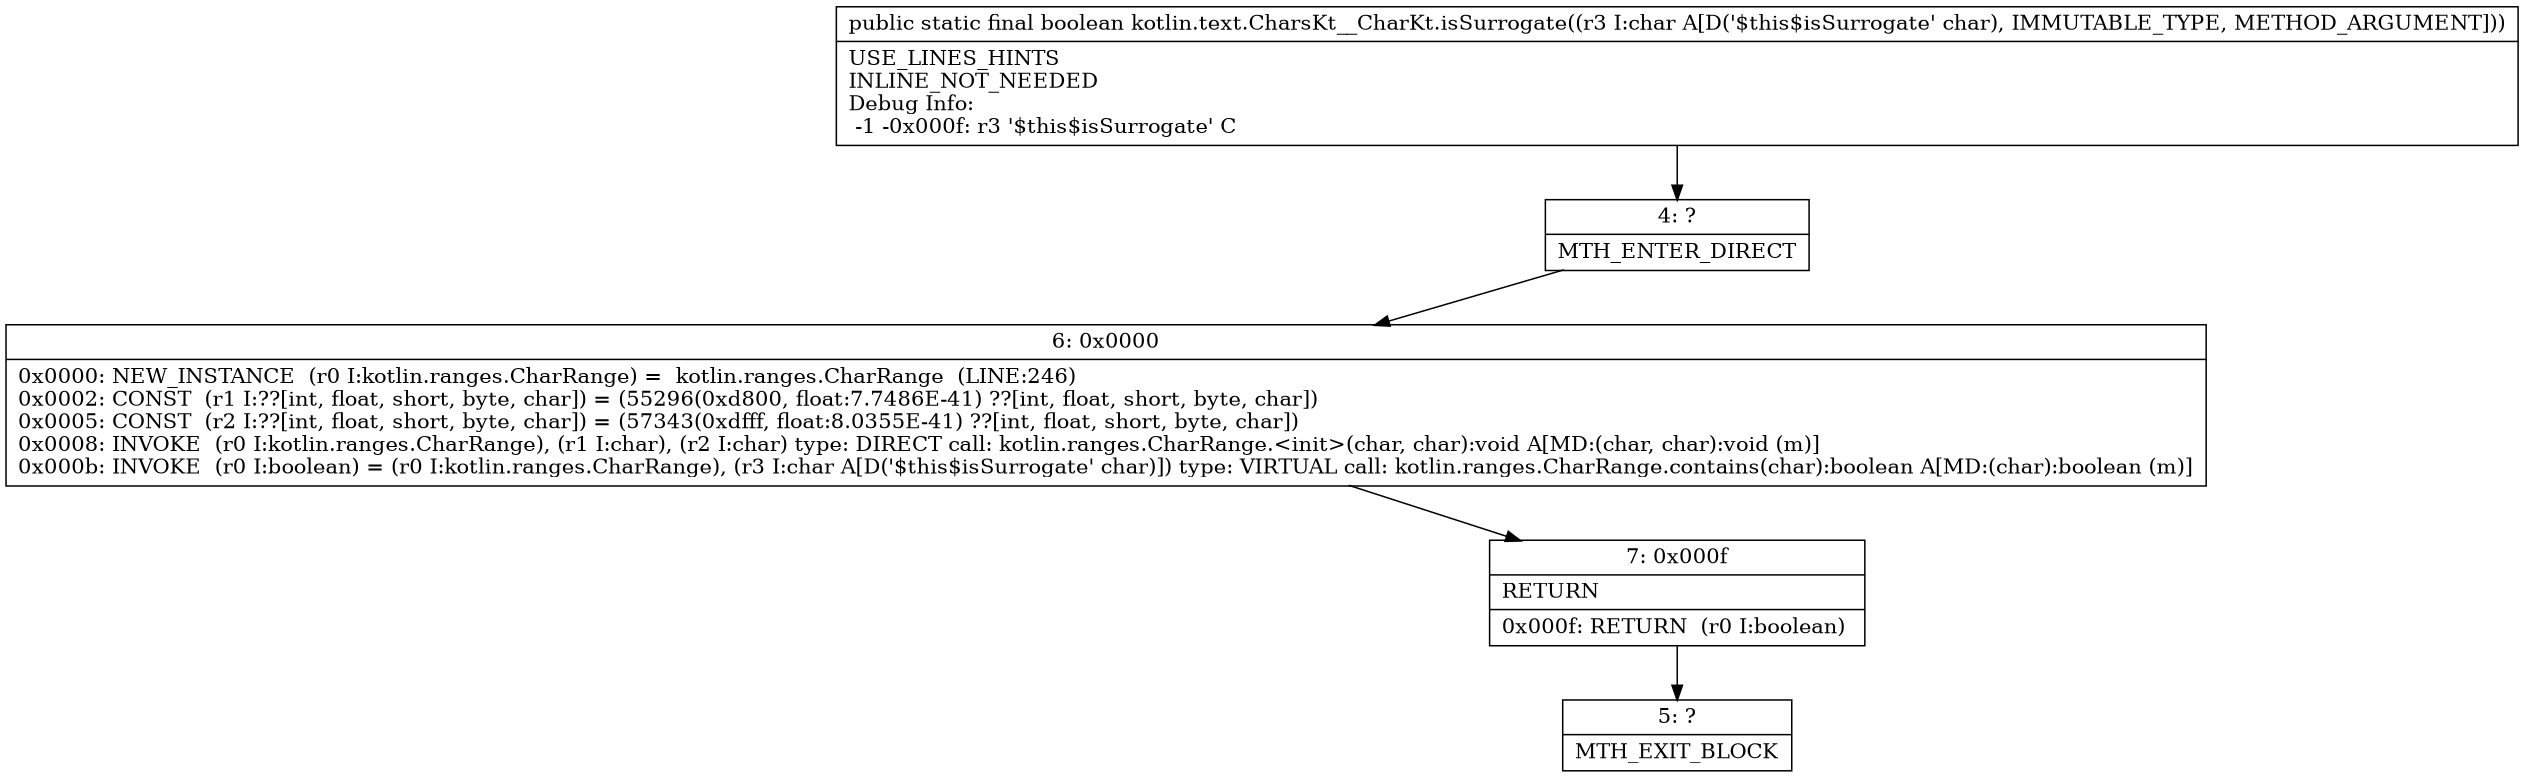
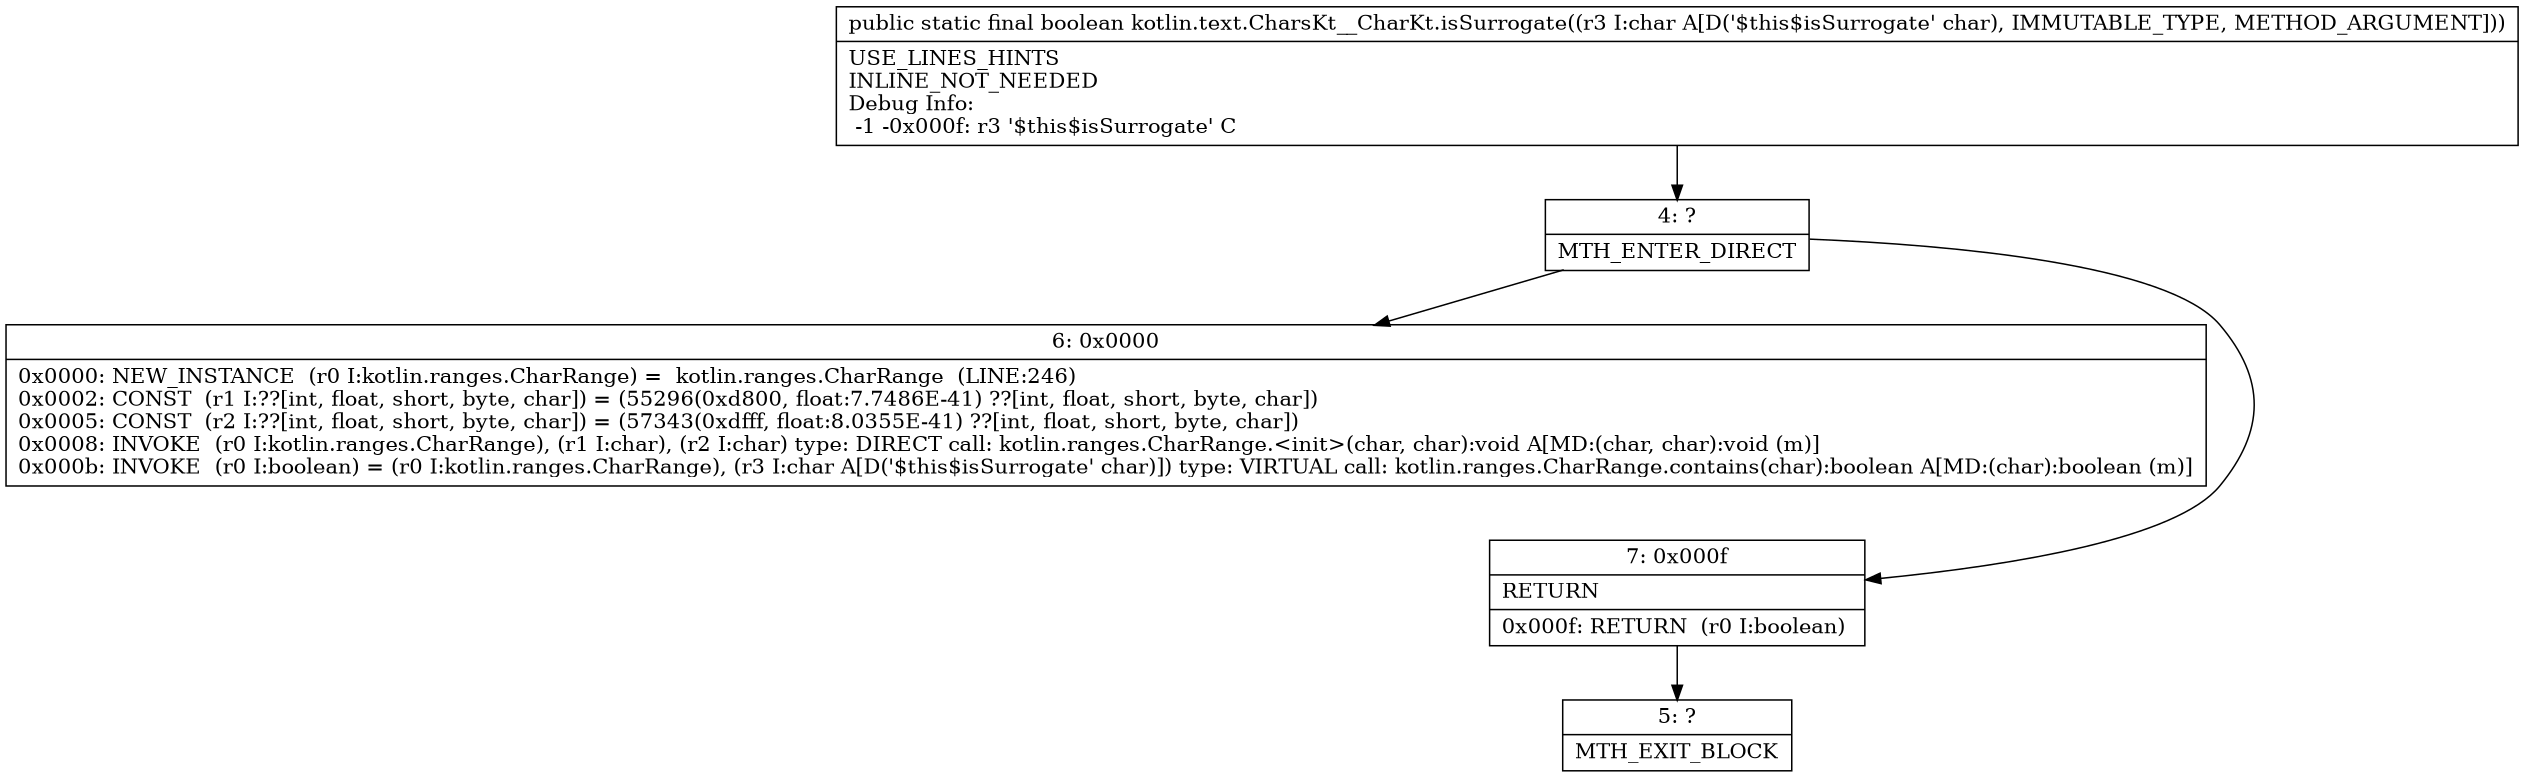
(1428, 511) -> (2248, 372)
